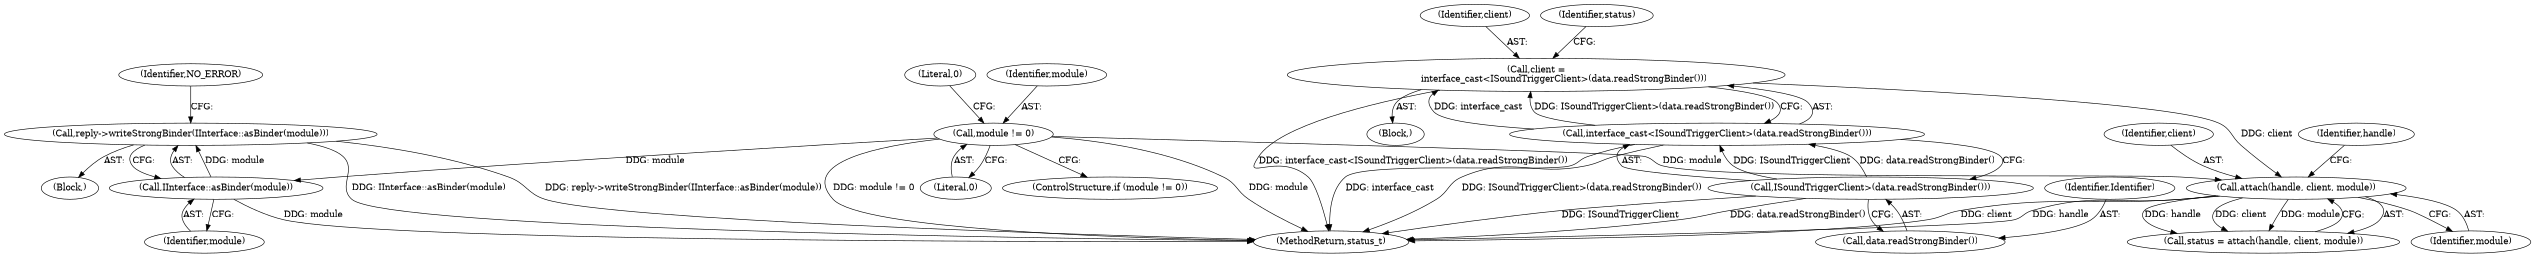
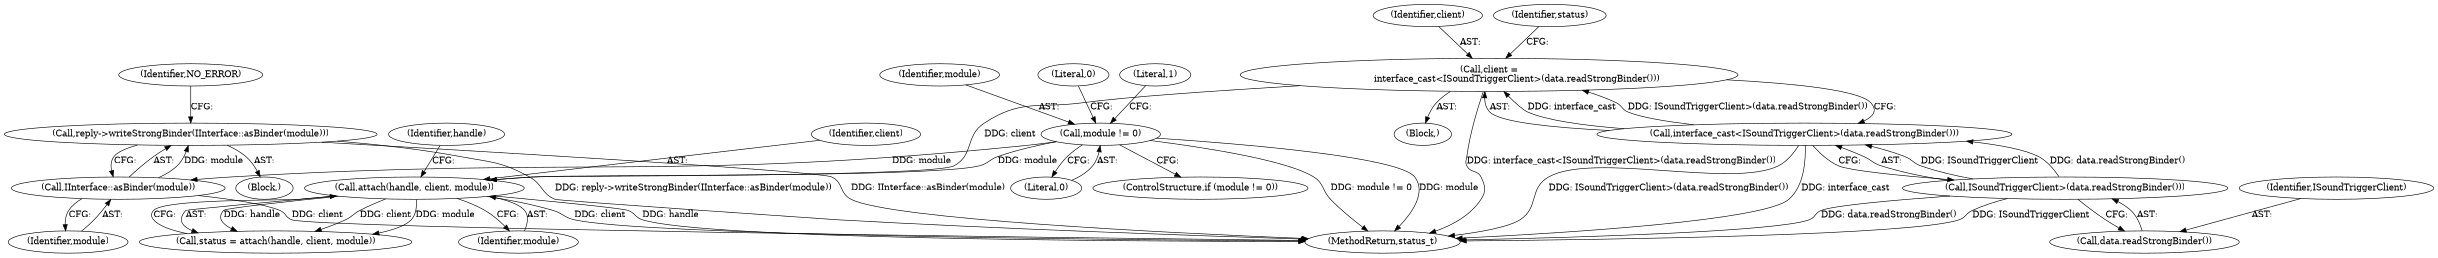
none -> (1155, 75)
(2110, 188) -> (2336, 188)
(313, 215) -> (317, 215)
